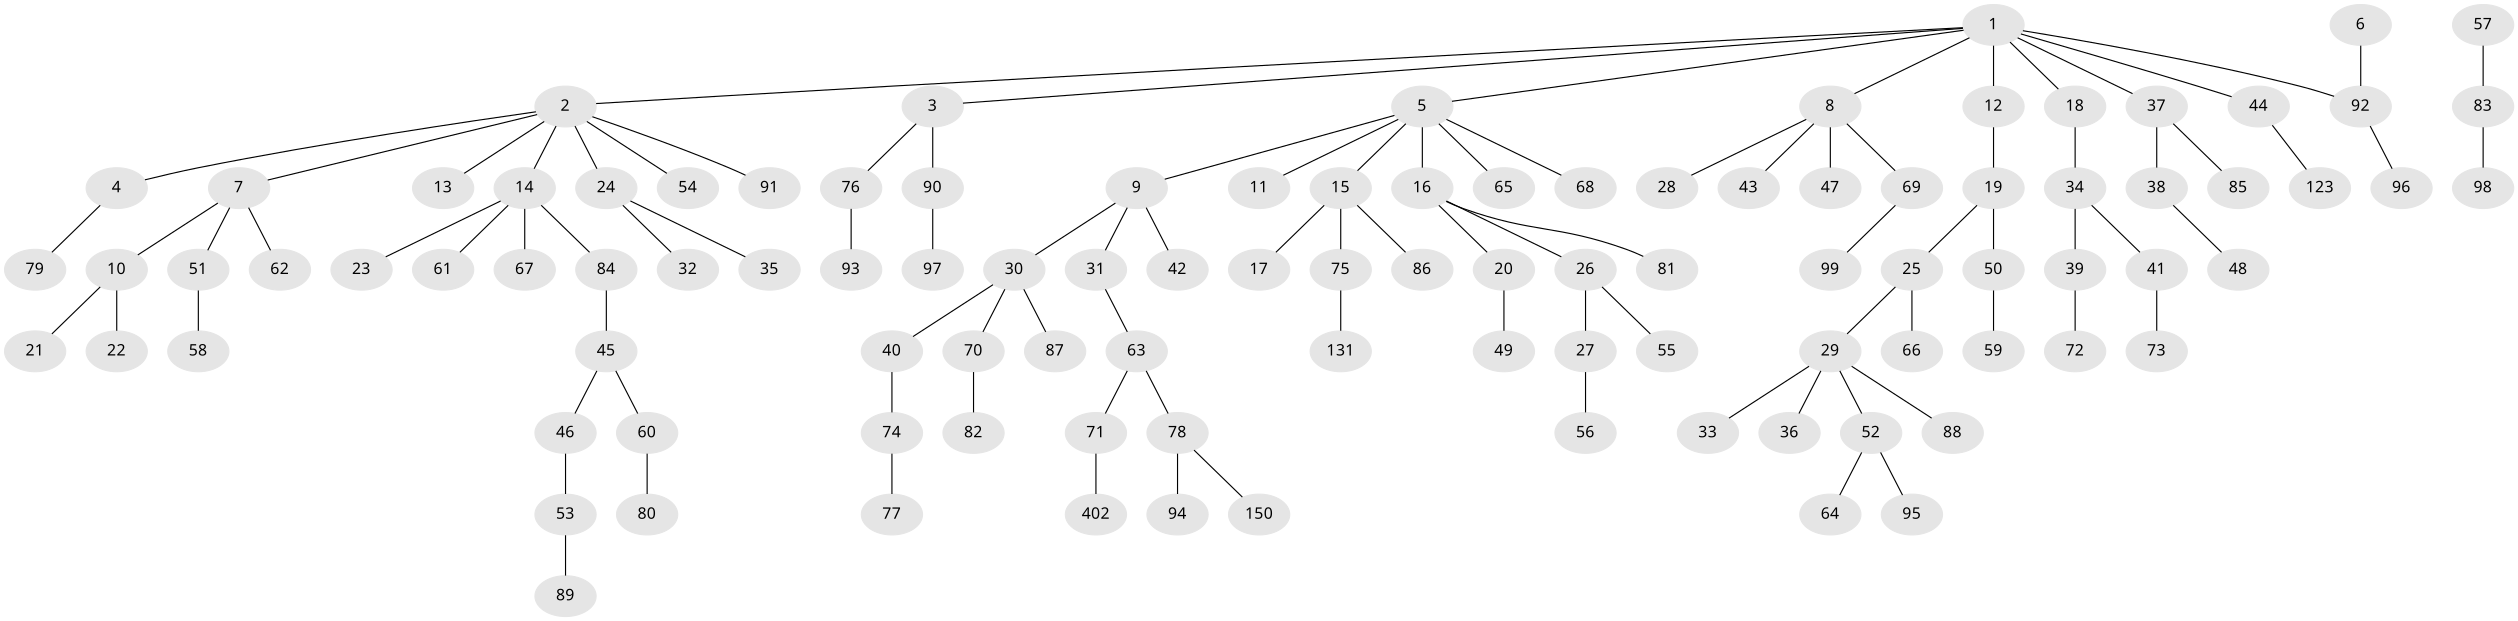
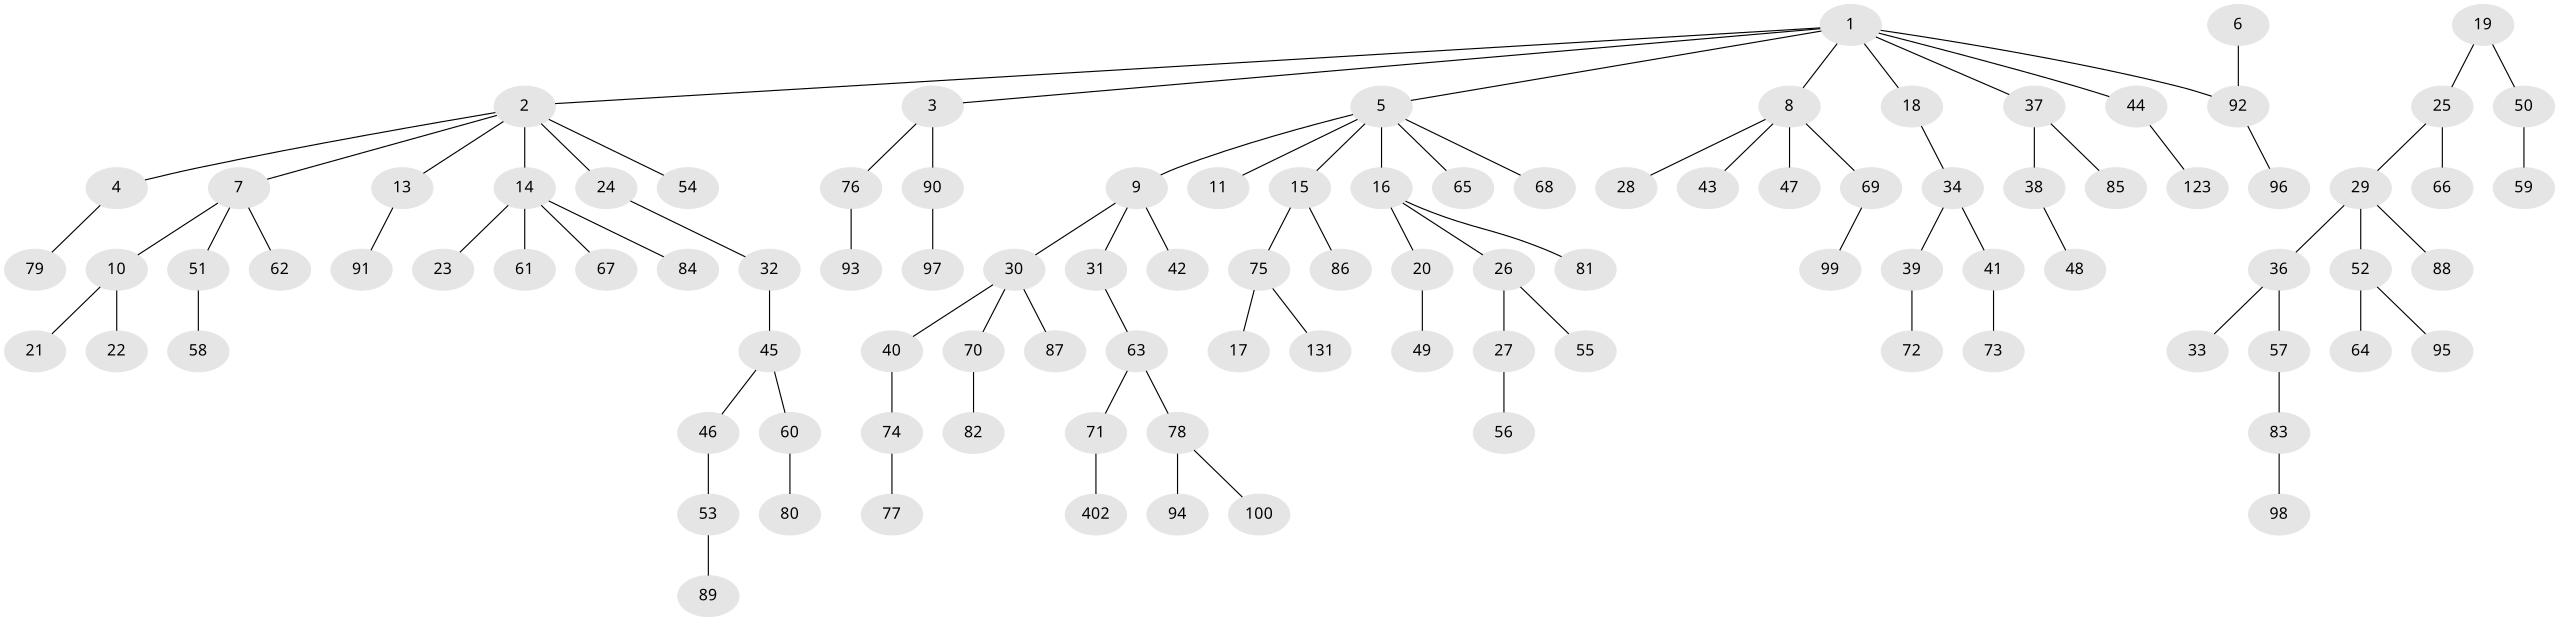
(1994, 107) -> none
(670, 144) -> (382, 229)
(1300, 229) -> (1249, 311)
(770, 270) -> none
(606, 311) -> (770, 311)
none -> (2279, 311)
(1769, 392) -> (2238, 310)
(1259, 515) -> (1259, 515)
